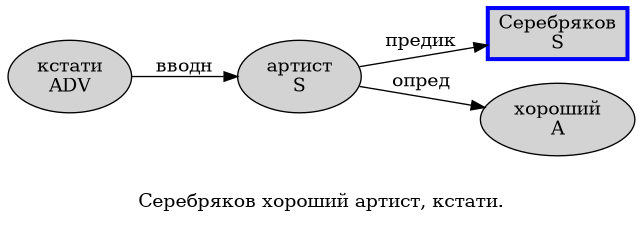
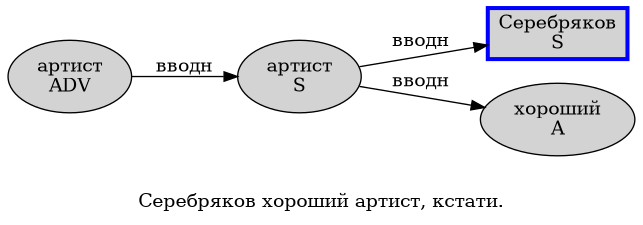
(421, 41) -> (421, 41)
(70, 77) -> (70, 77)
(421, 81) -> (421, 81)
